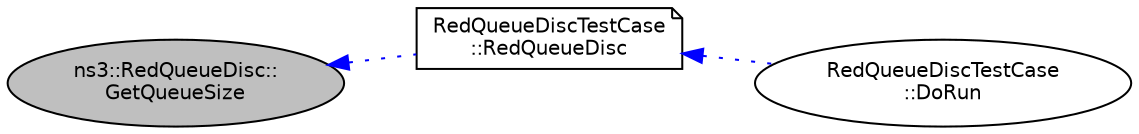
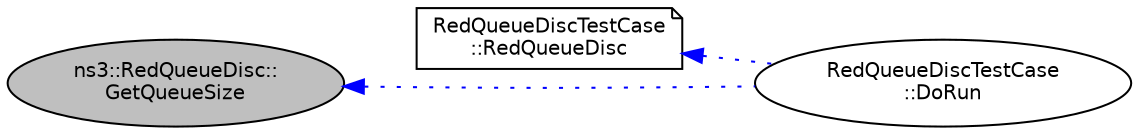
(383, 58) -> (560, 88)
